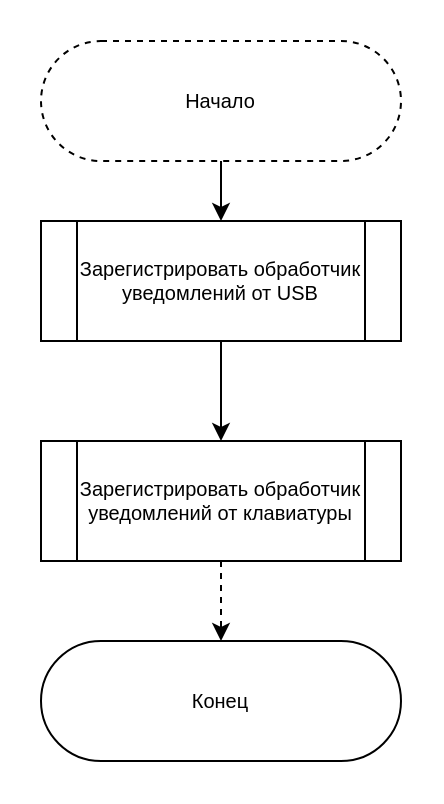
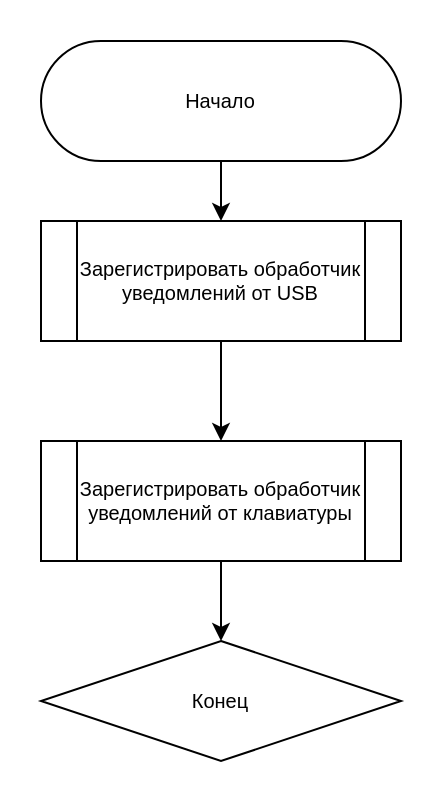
(221, 101) -> (221, 101)
(221, 593) -> (221, 593)
(221, 701) -> (221, 701)
